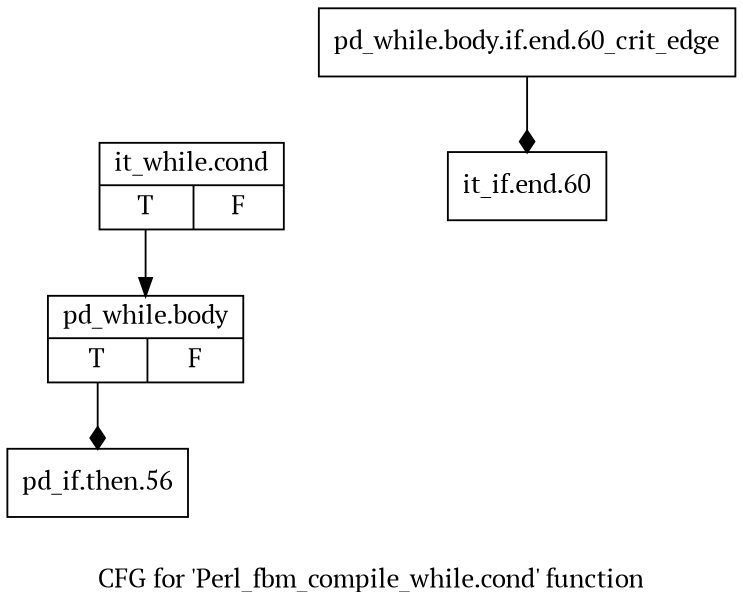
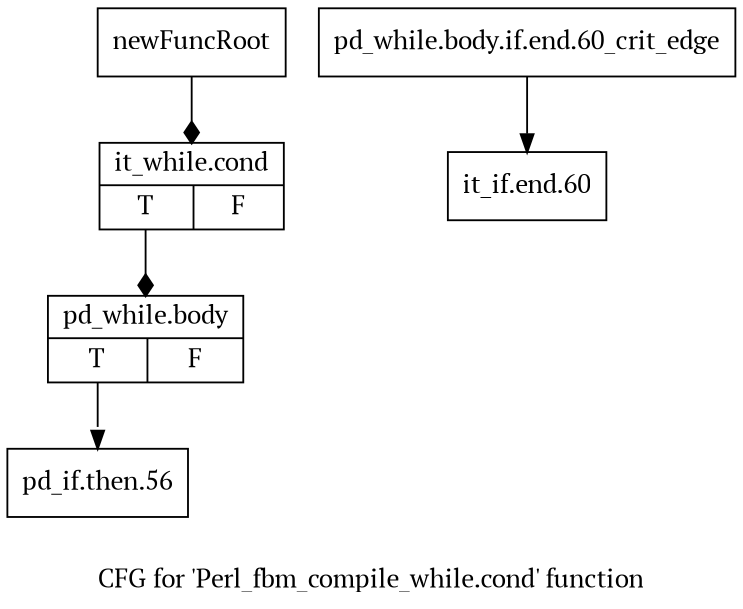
none -> (192, 42)
(527, 105) -> (527, 105)
(146, 253) -> (146, 253)
(98, 405) -> (98, 405)
